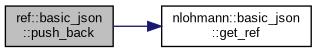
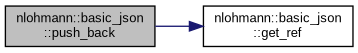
(59, 26) -> (80, 26)
